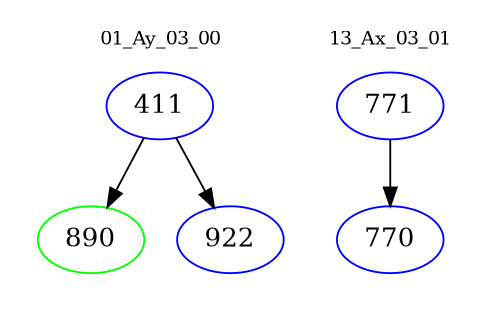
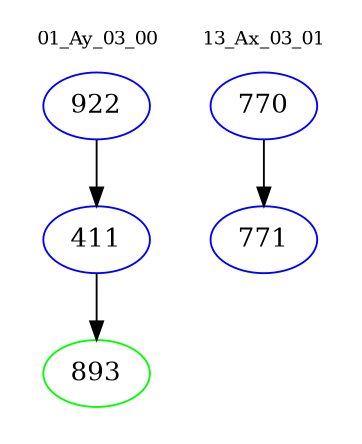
(191, 164) -> (97, 164)
(390, 164) -> (264, 164)
(91, 240) -> (97, 374)
